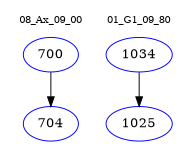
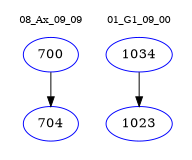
(51, 21) -> (51, 21)
(139, 21) -> (139, 21)
(139, 124) -> (139, 124)
